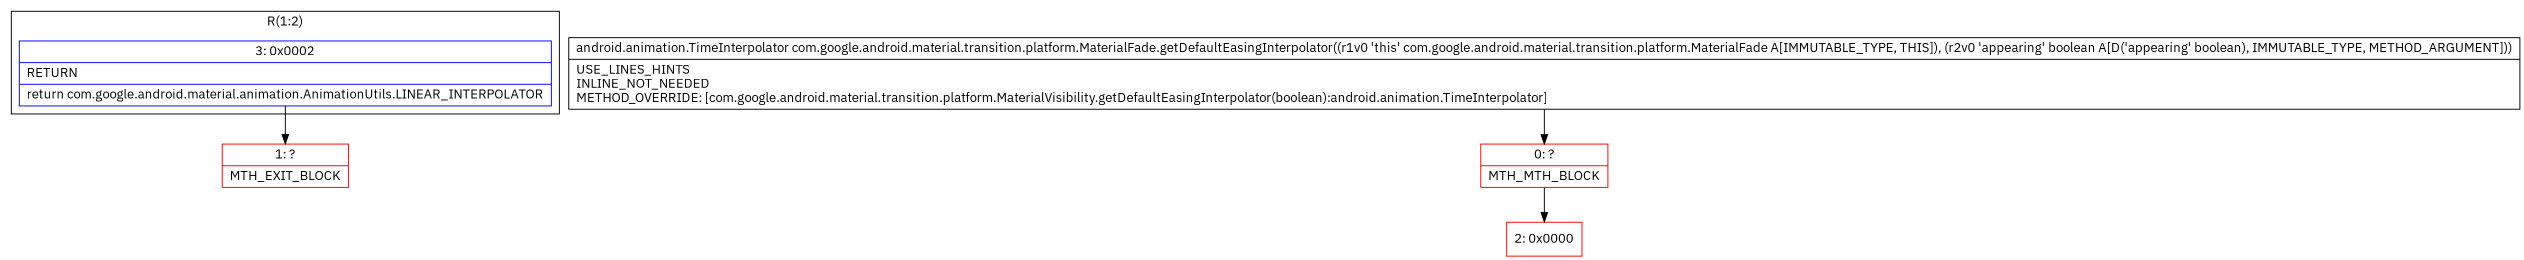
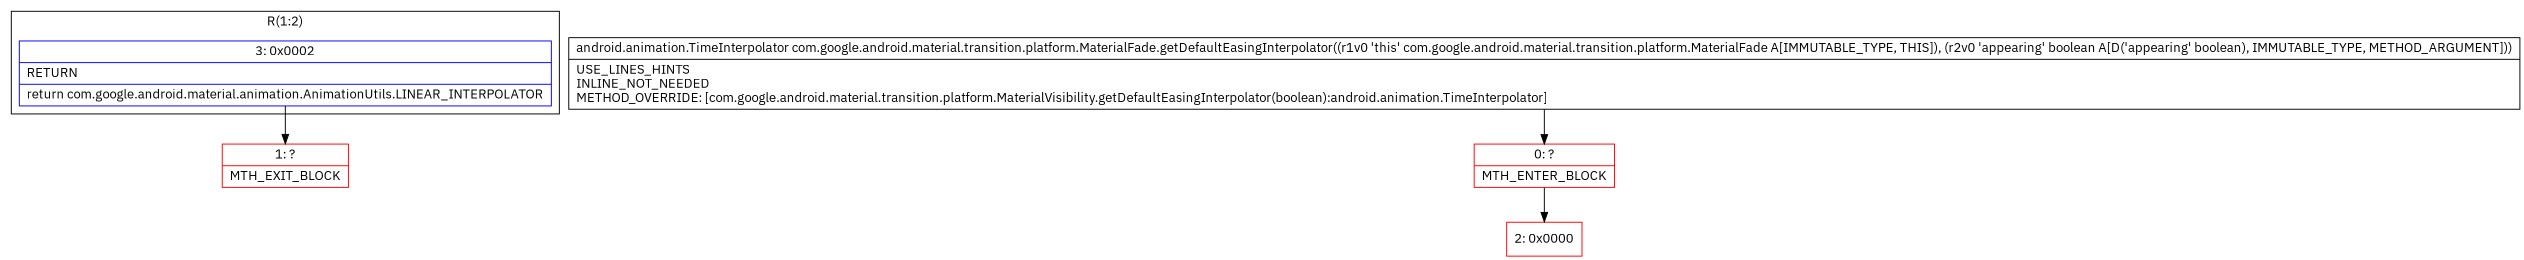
(1544, 176) -> (1544, 176)
